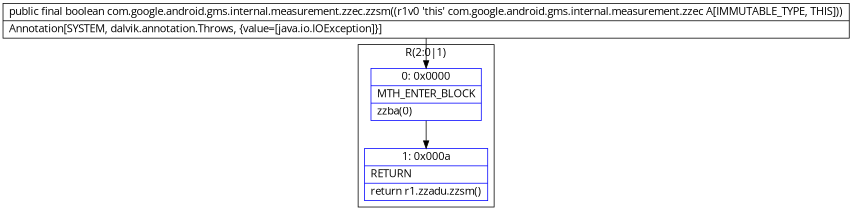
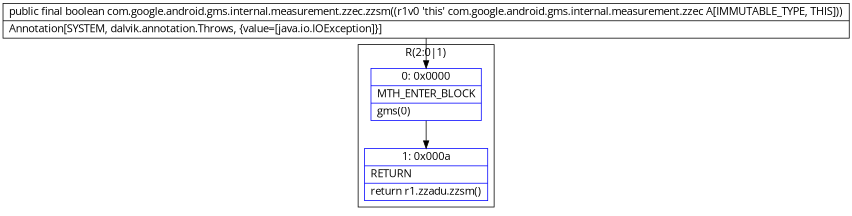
(395, 111) -> (394, 111)
